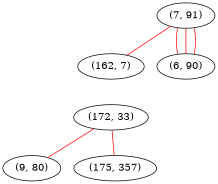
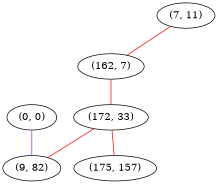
(186, 16) -> (186, 16)
(186, 66) -> none
none -> (111, 92)
none -> (32, 117)
(32, 168) -> (32, 168)
(115, 168) -> (115, 168)
